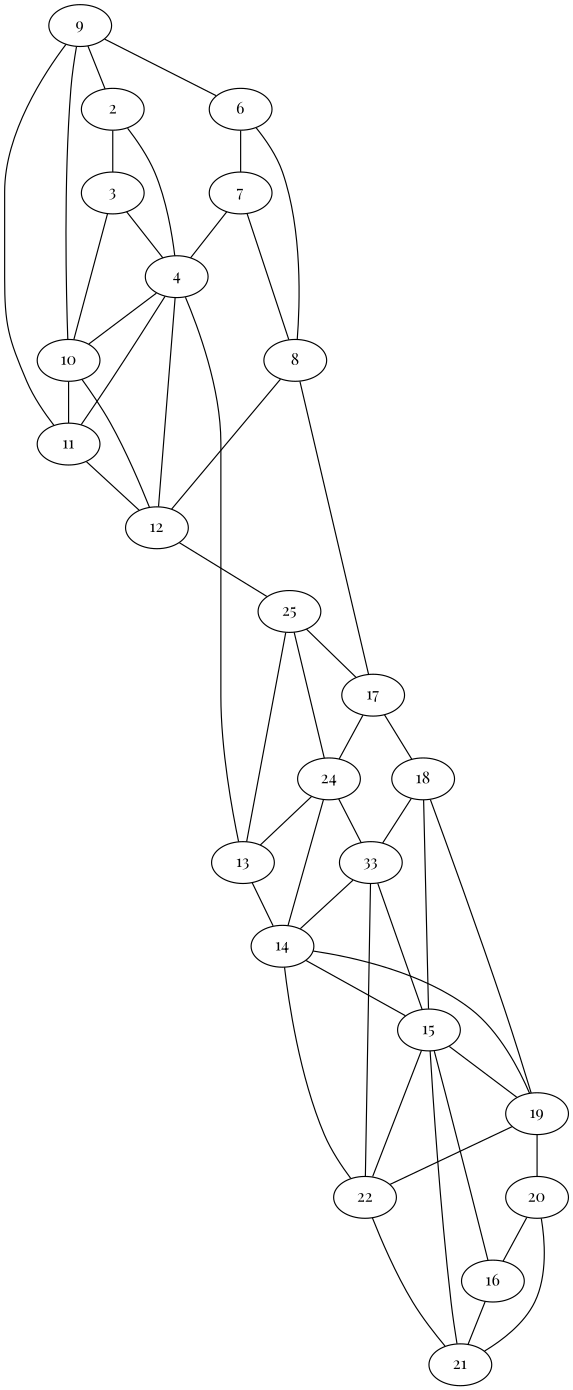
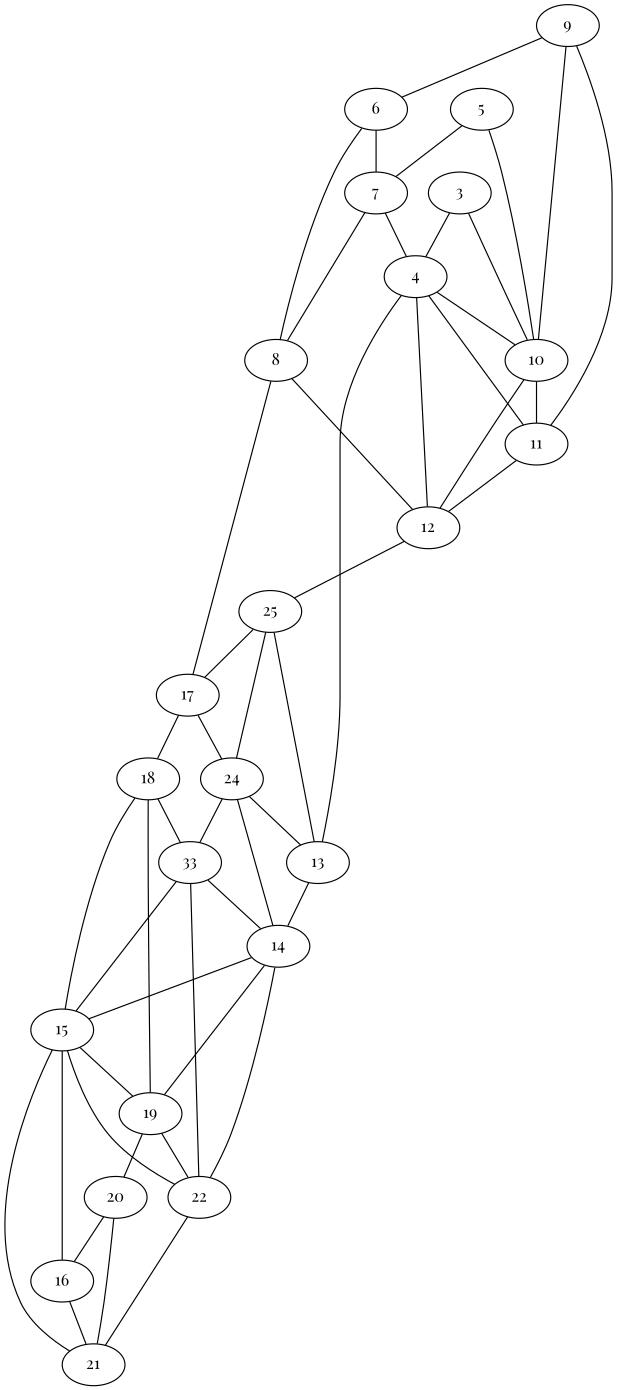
(113, 109) -> none
none -> (482, 109)
